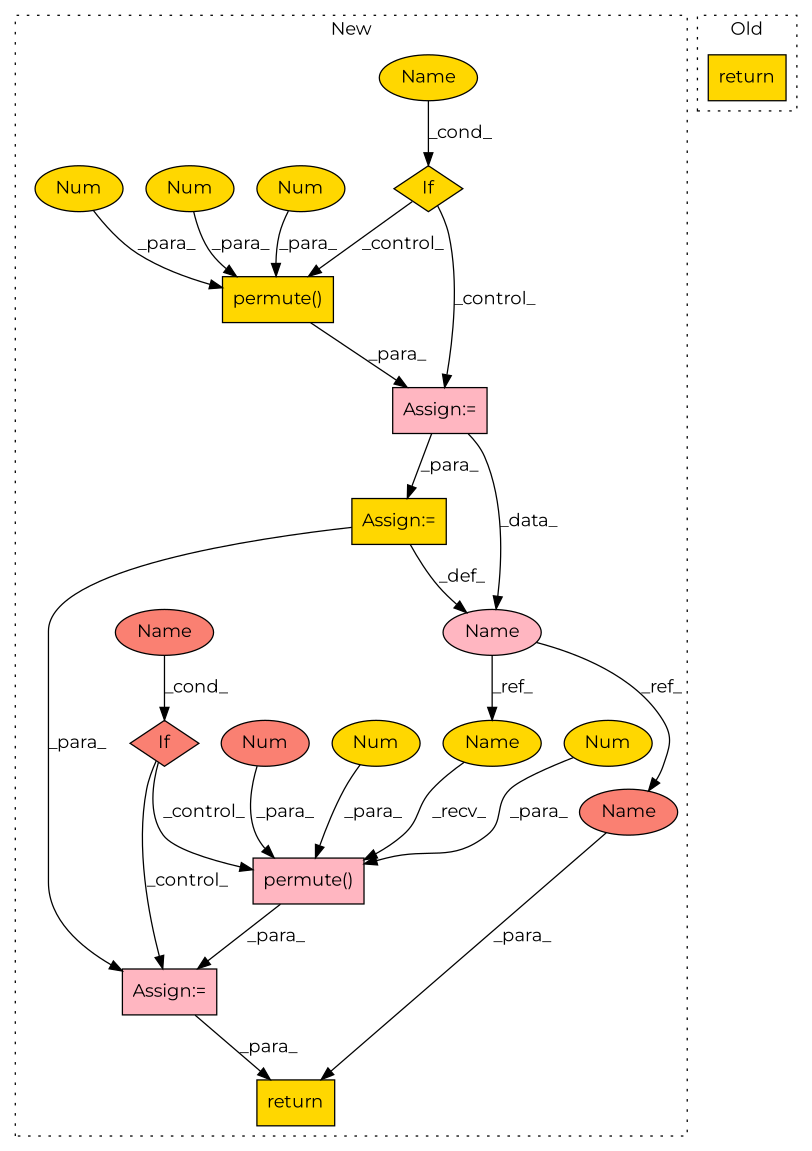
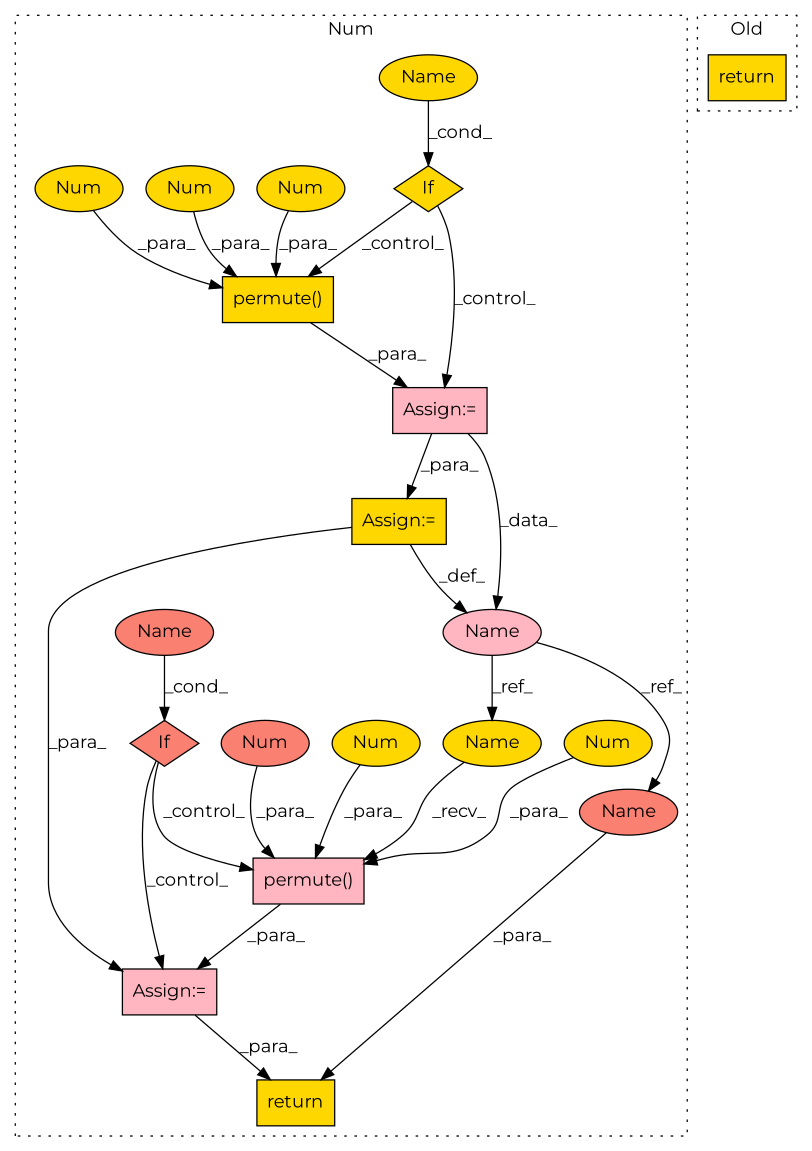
(351, 30) -> (351, 30)
